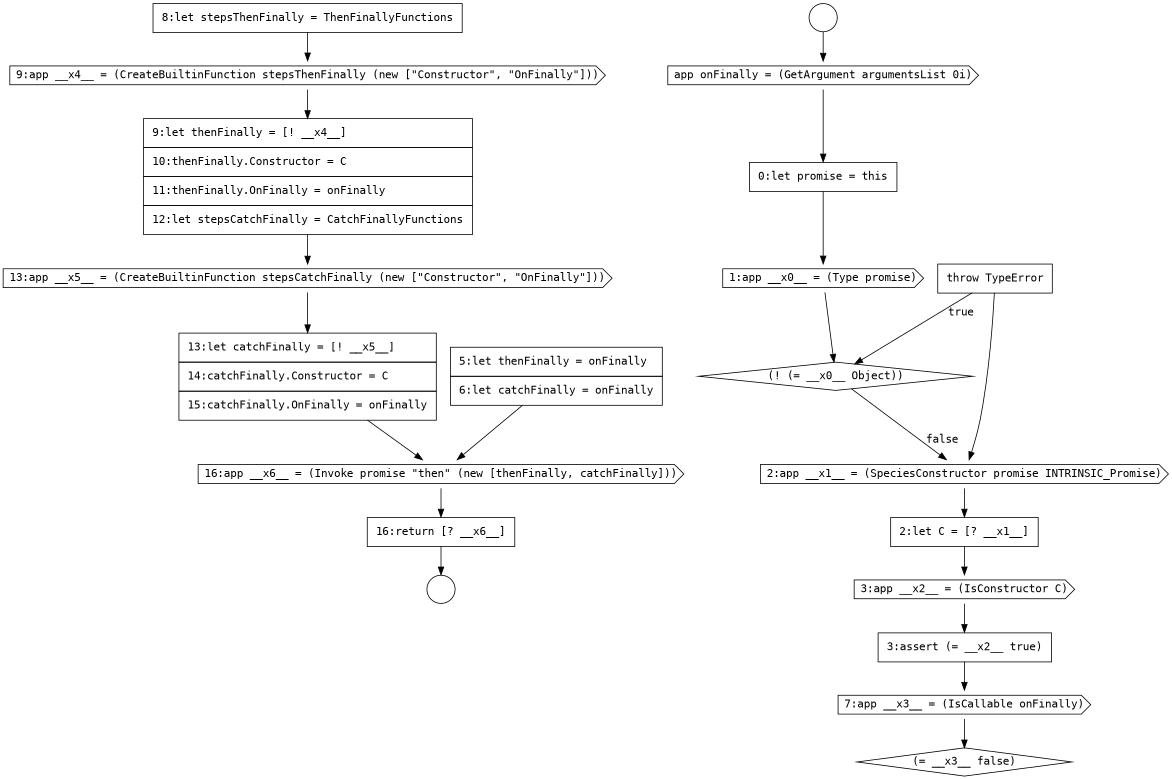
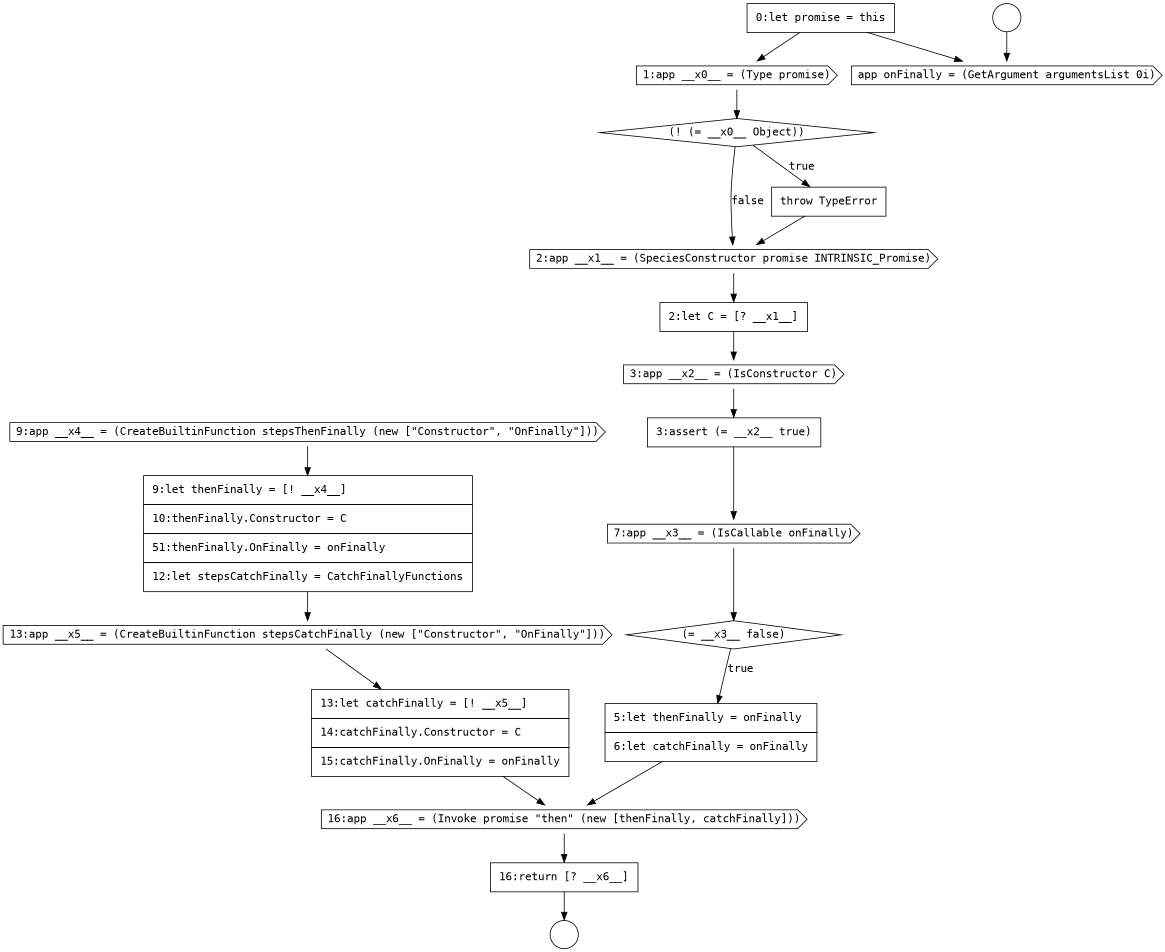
(308, 18) -> none
(823, 122) -> (911, 46)
(269, 191) -> (269, 548)
(917, 326) -> (778, 164)
none -> (725, 672)
